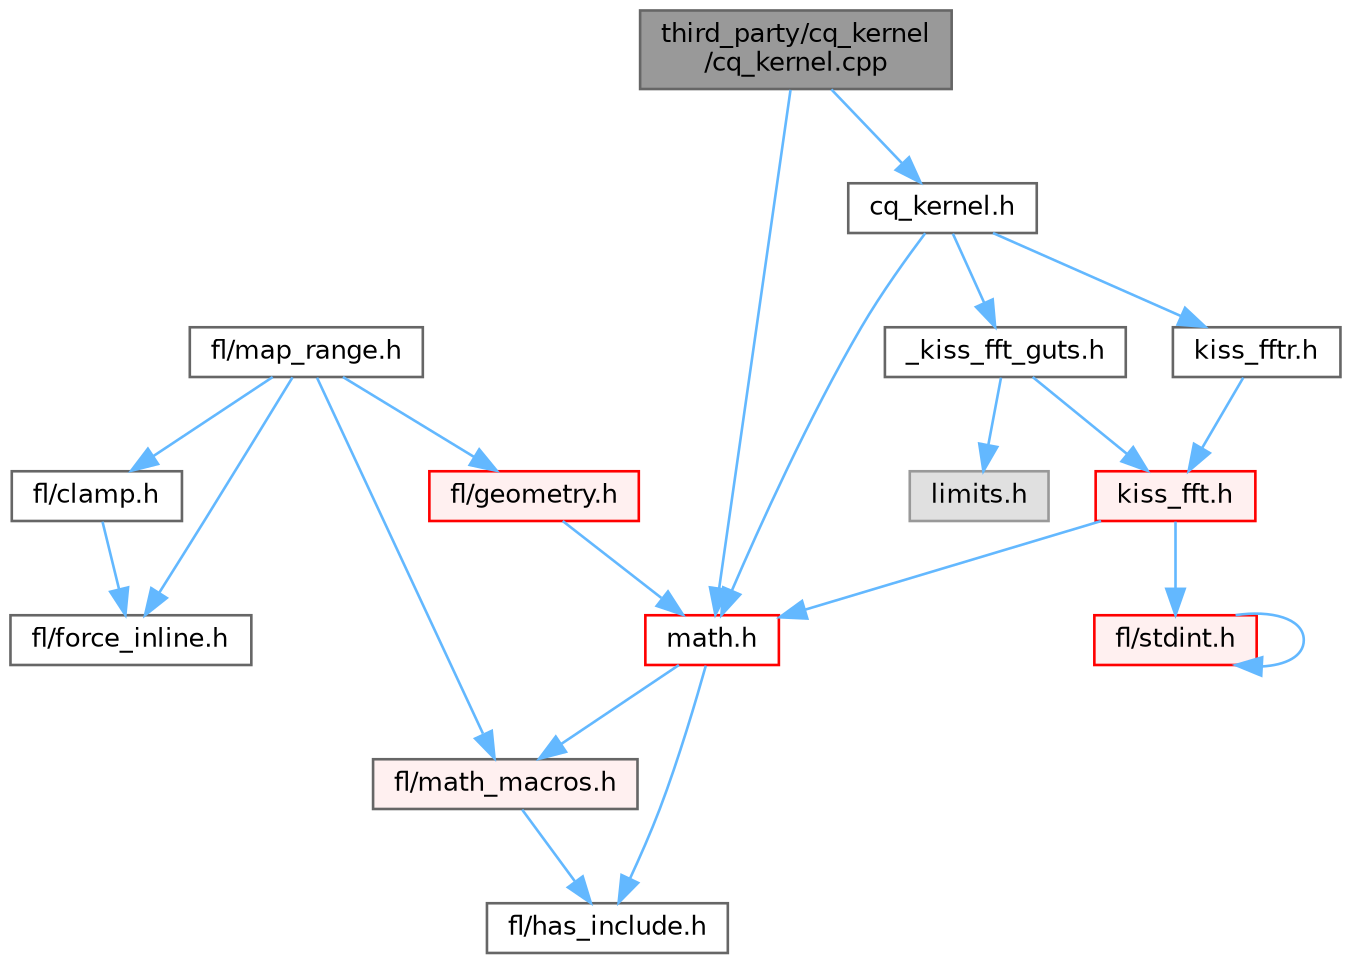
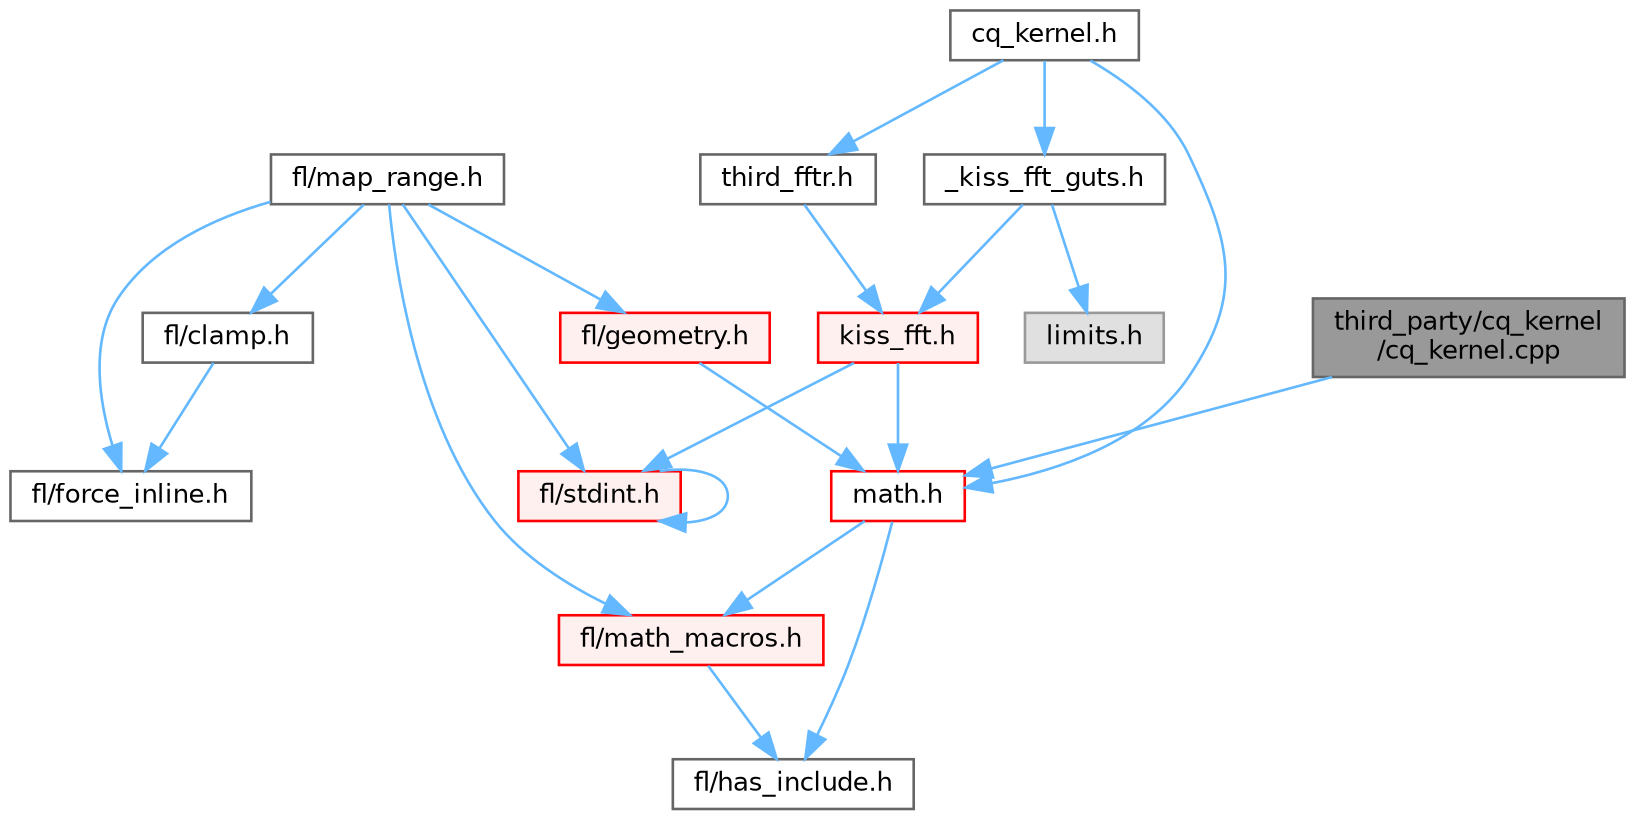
(867, 126) -> none
none -> (486, 326)
(1257, 352) -> (788, 179)
(505, 784) -> (691, 640)
